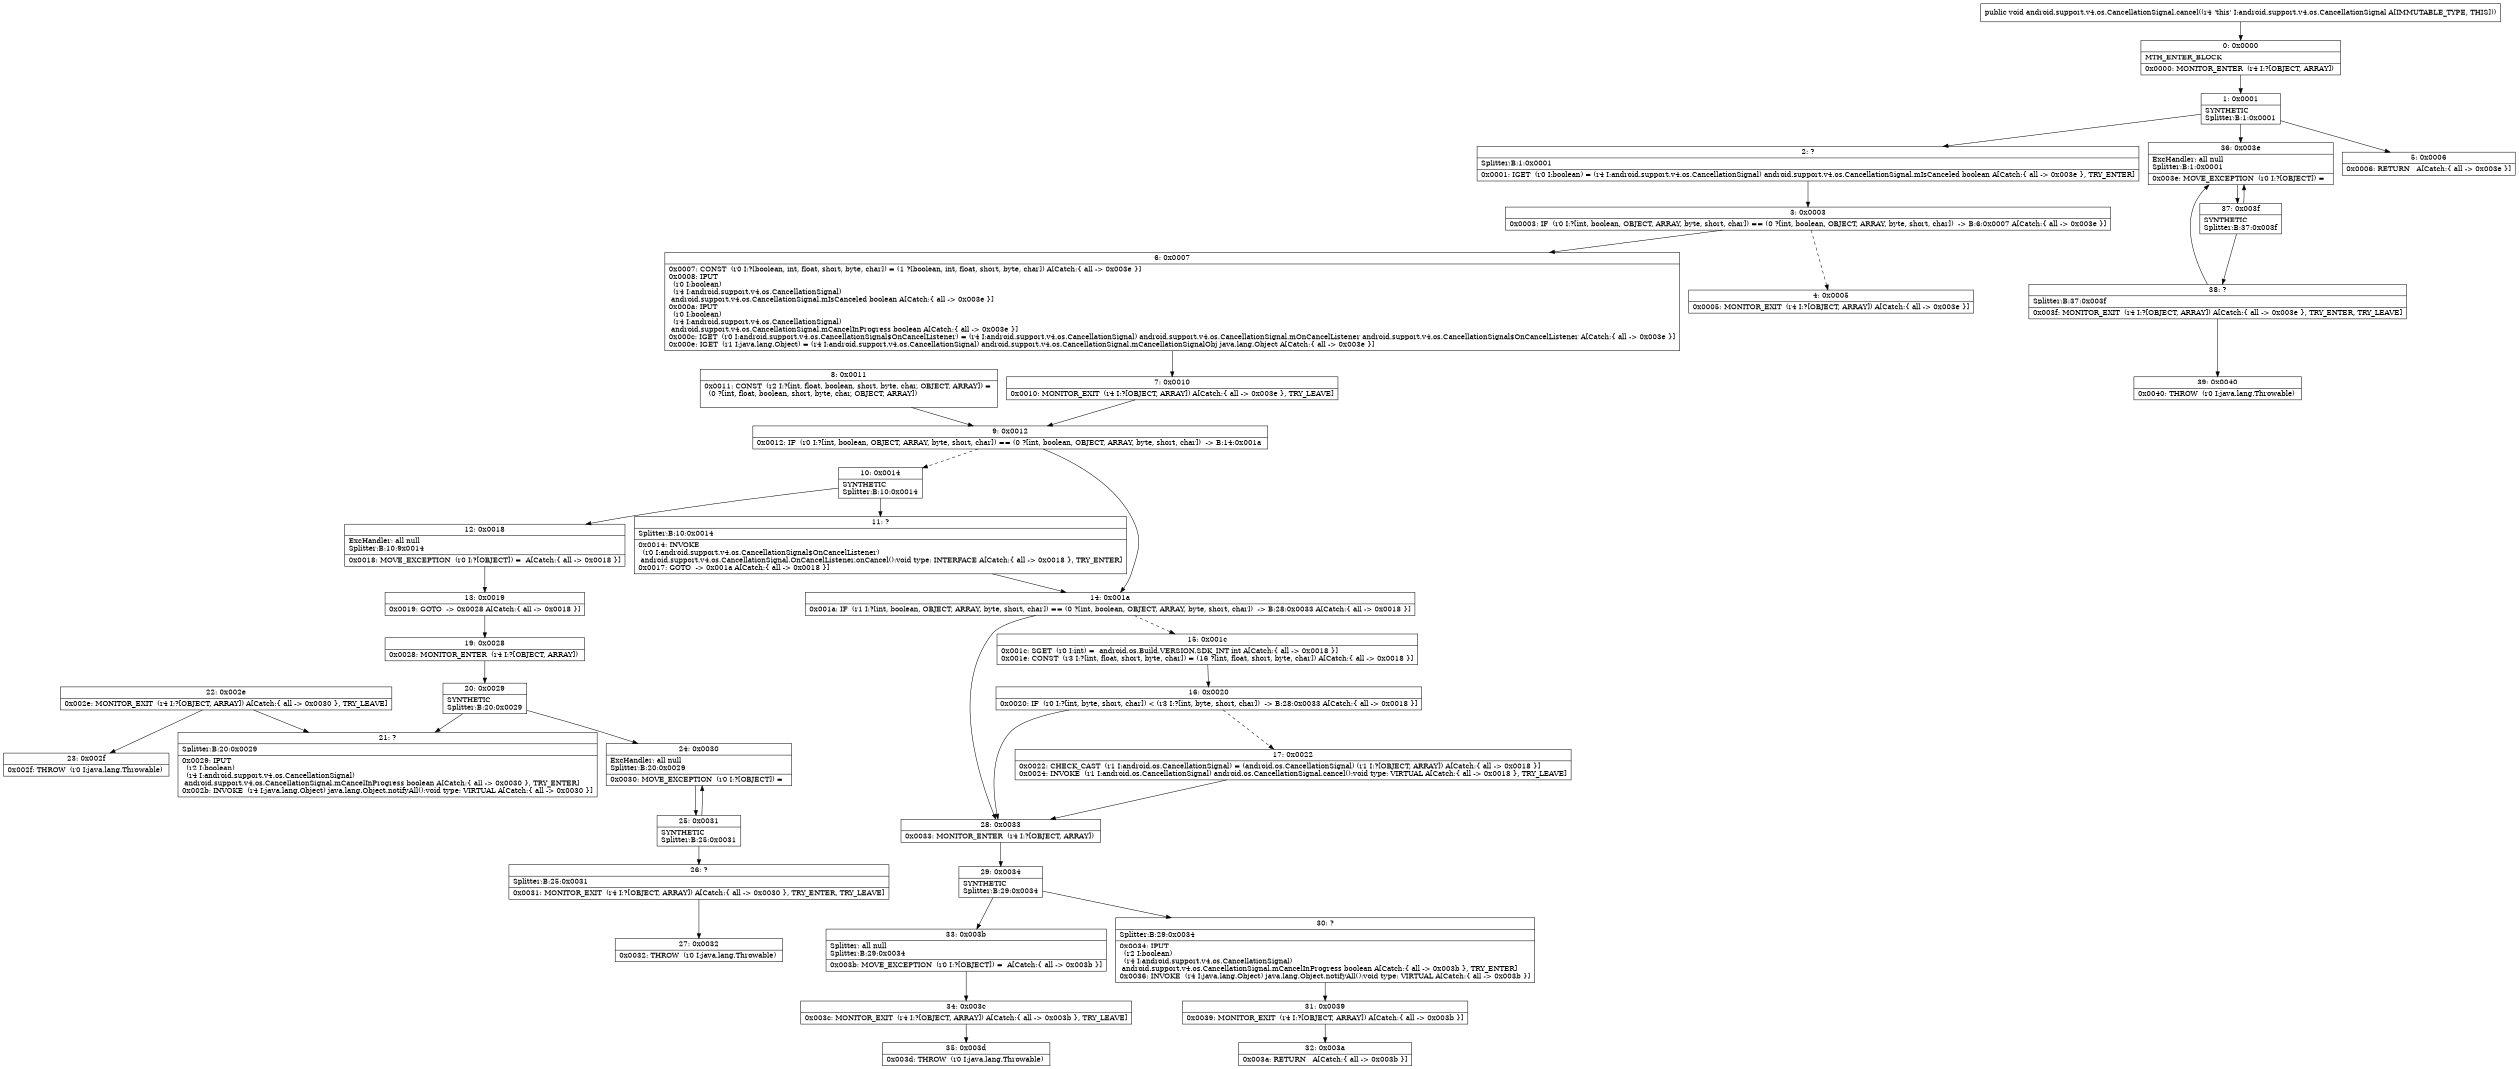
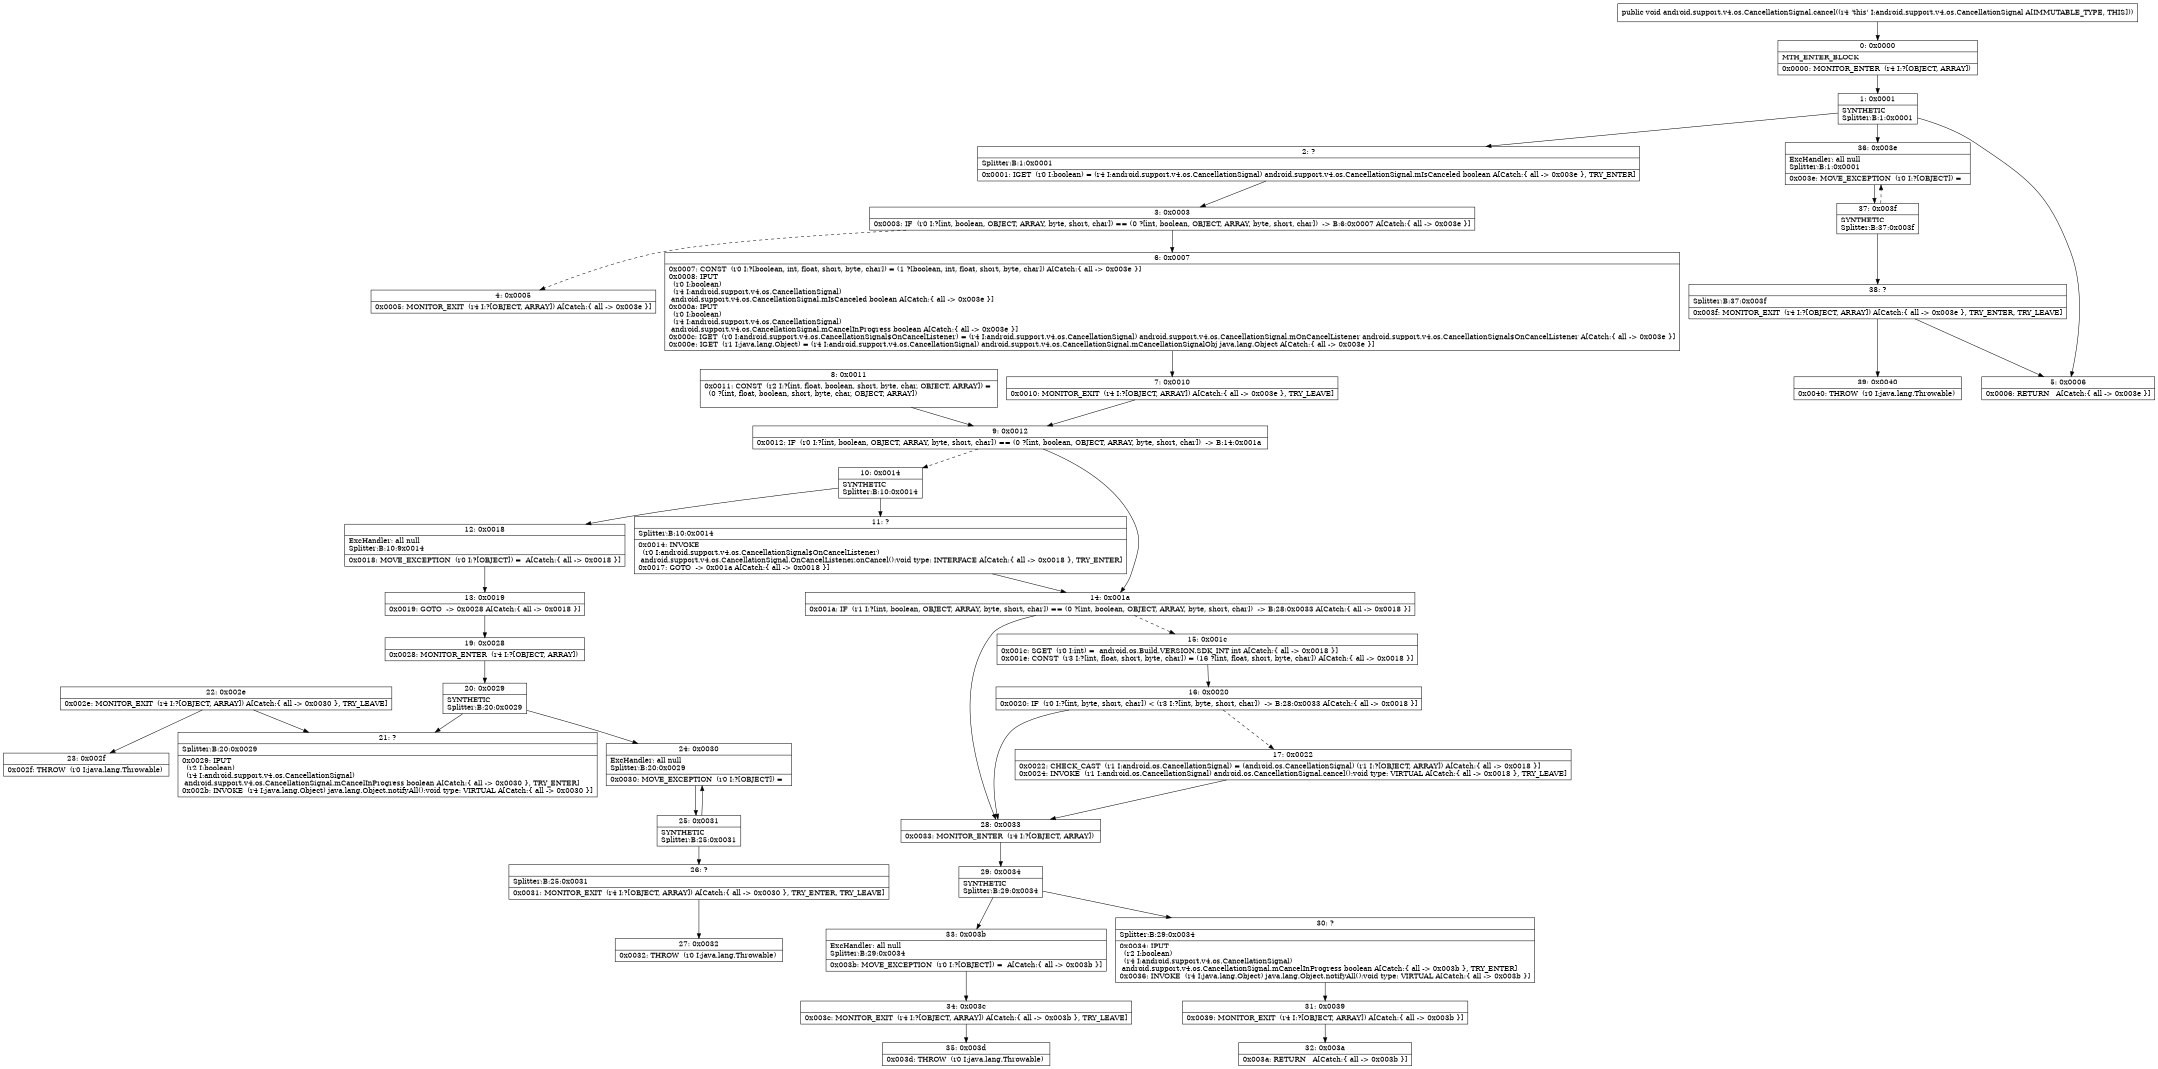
(2244, 197) -> (1881, 197)
(2191, 236) -> (1977, 347)
(858, 946) -> (866, 946)
